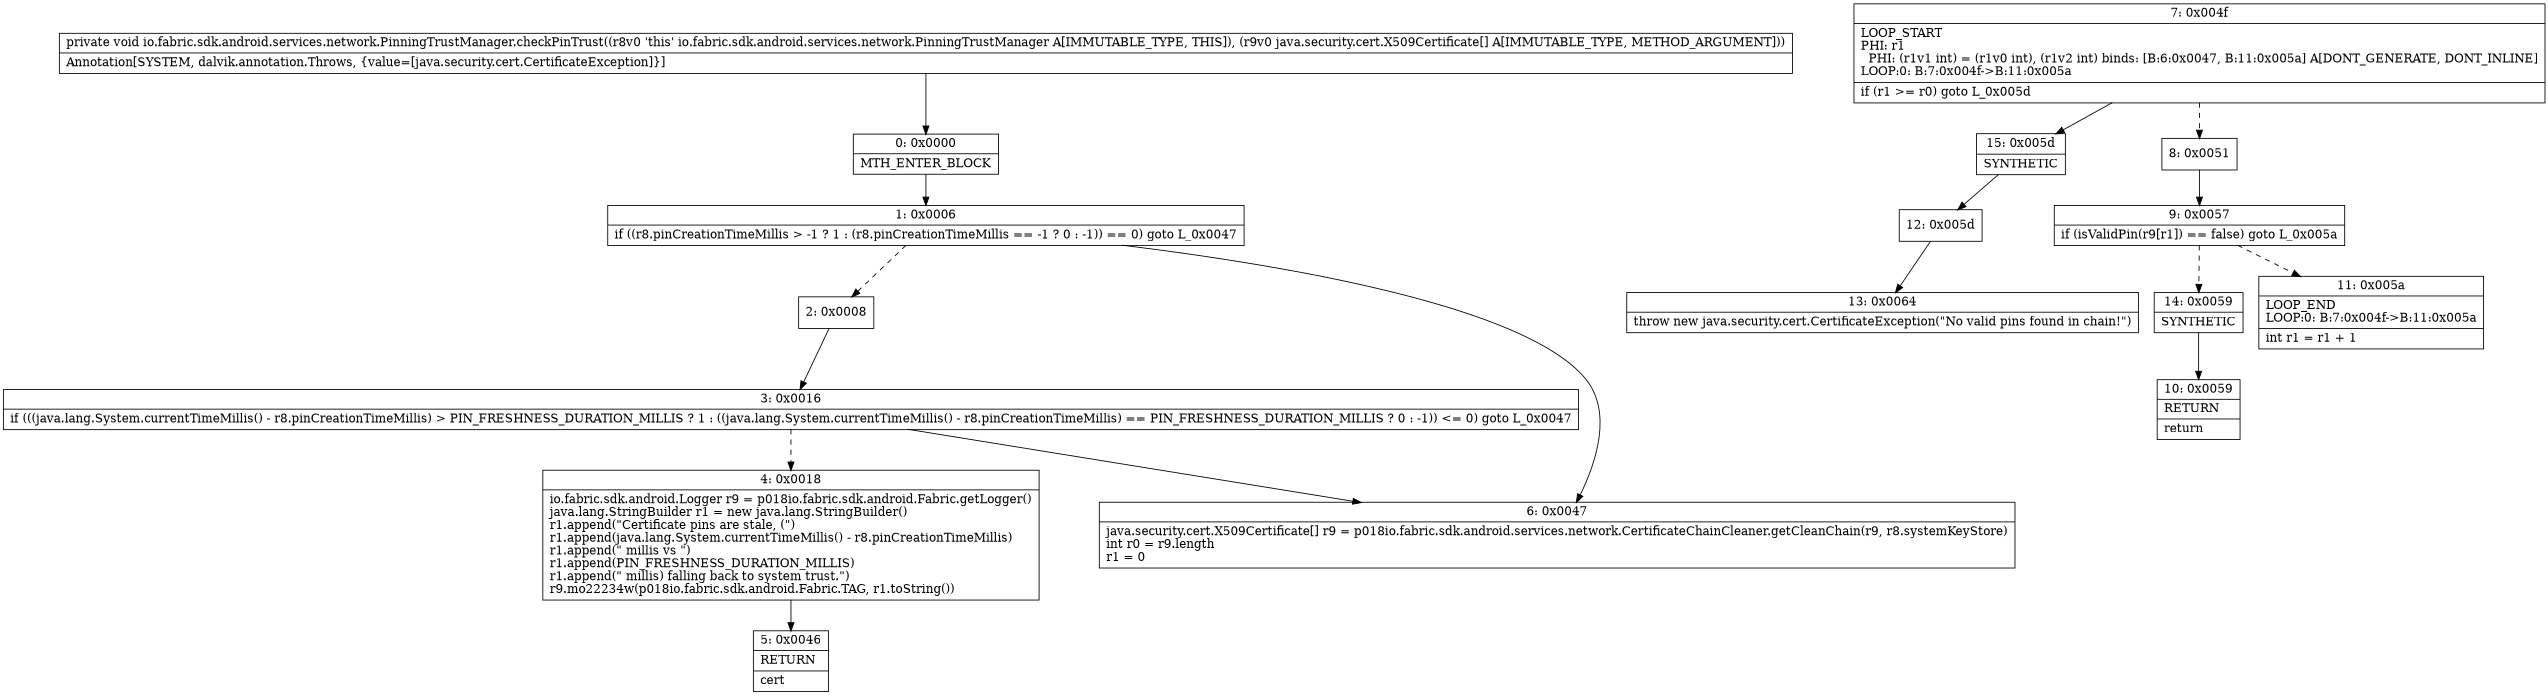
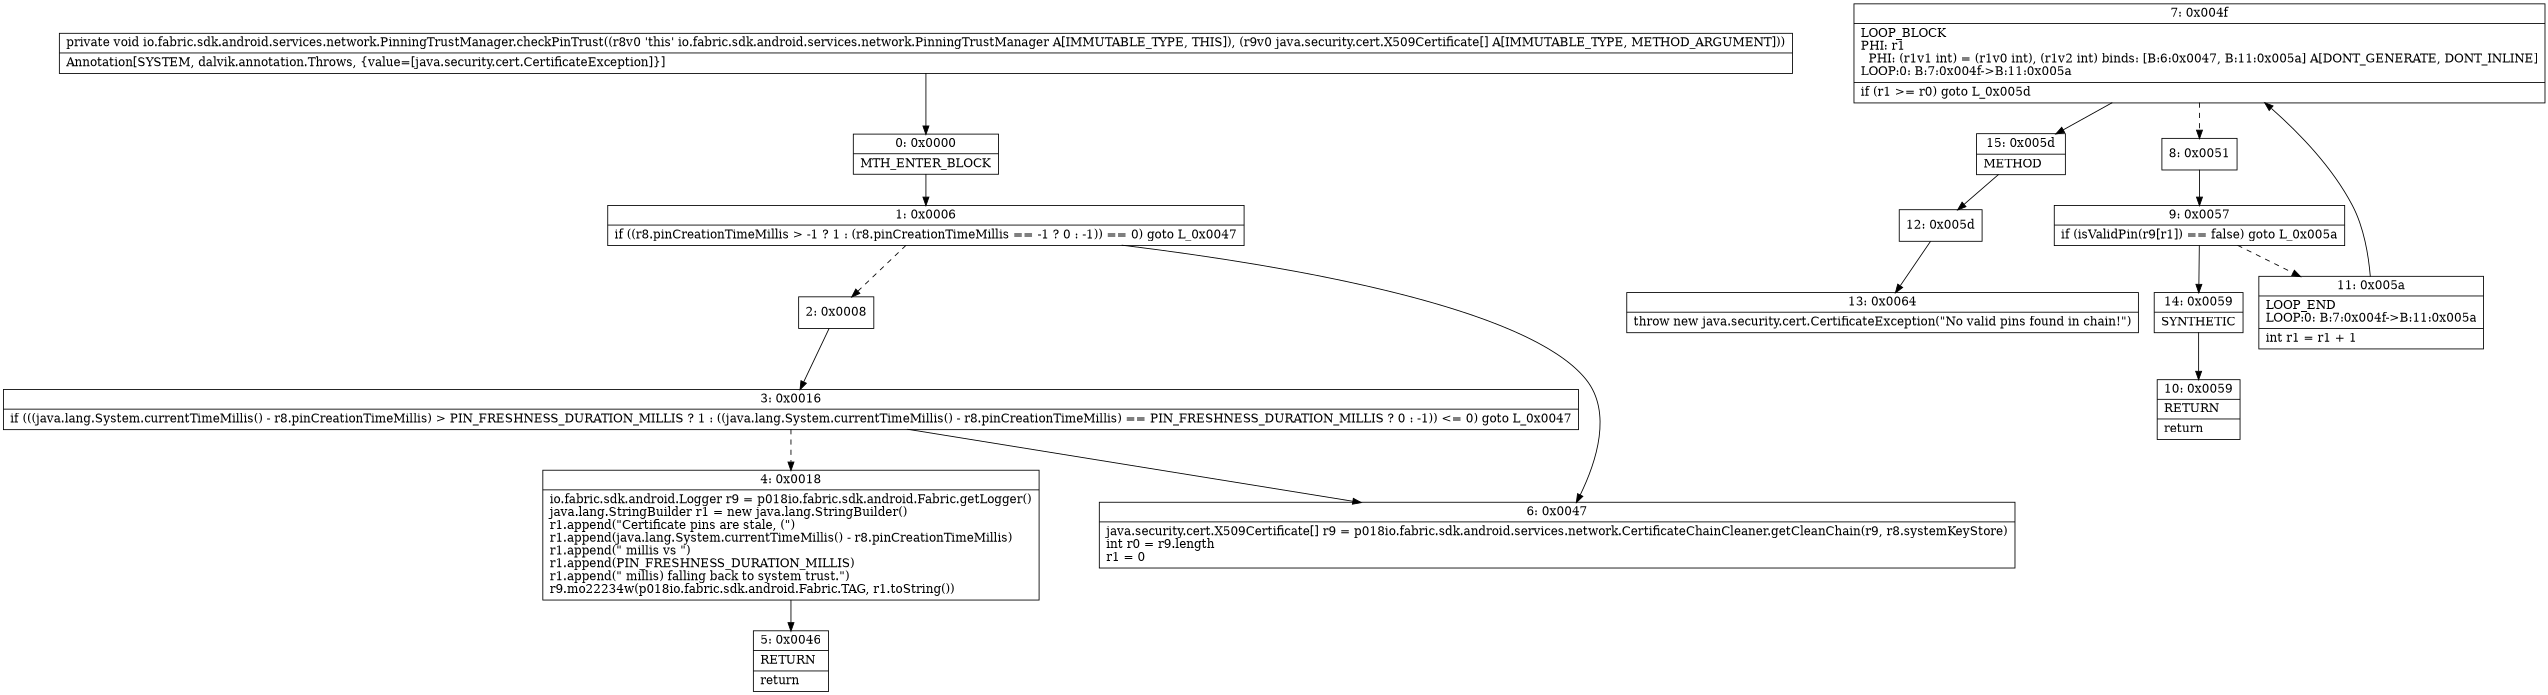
(1902, 33) -> (1904, 33)
(2021, 164) -> (2013, 164)
none -> (2339, 183)
(2199, 265) -> (2199, 265)
(773, 681) -> (780, 681)
